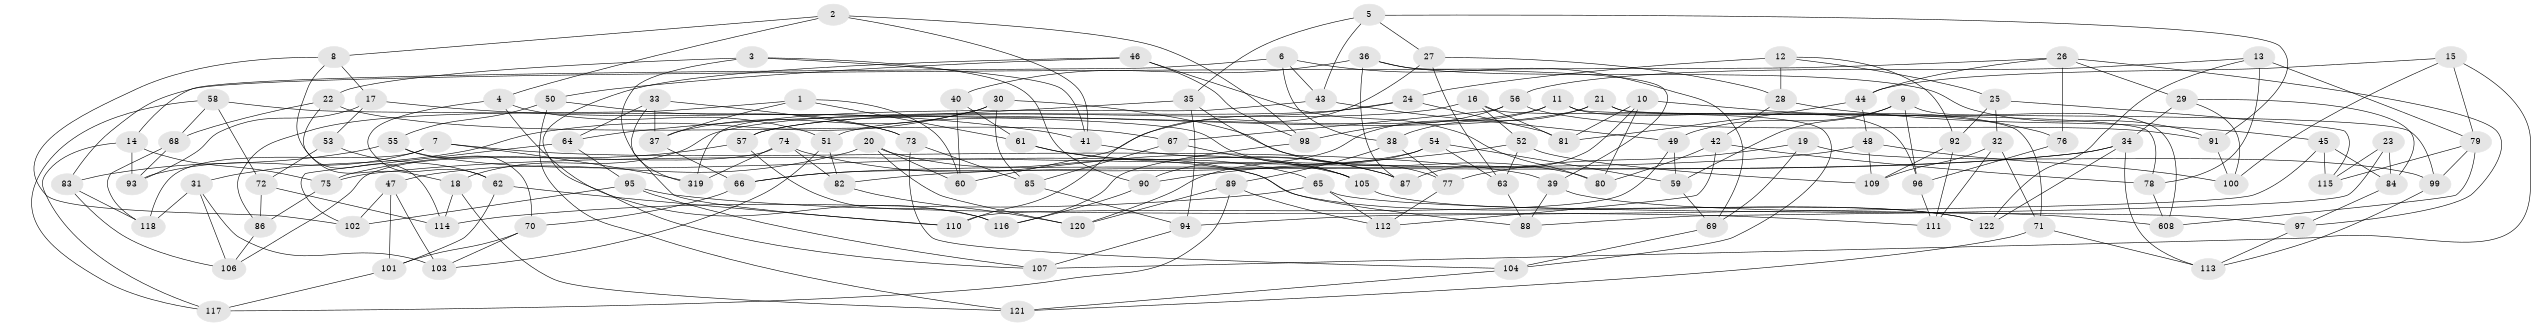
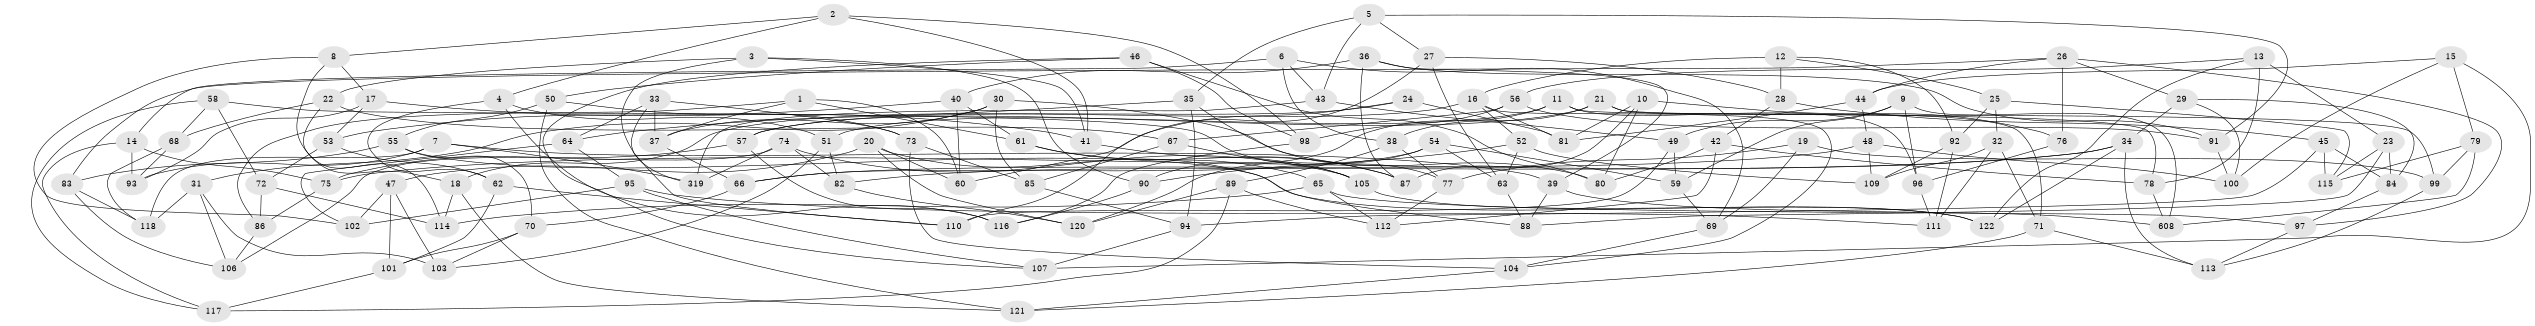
(1533, 78) -> (1638, 64)
(2373, 100) -> (2324, 100)
none -> (521, 117)
